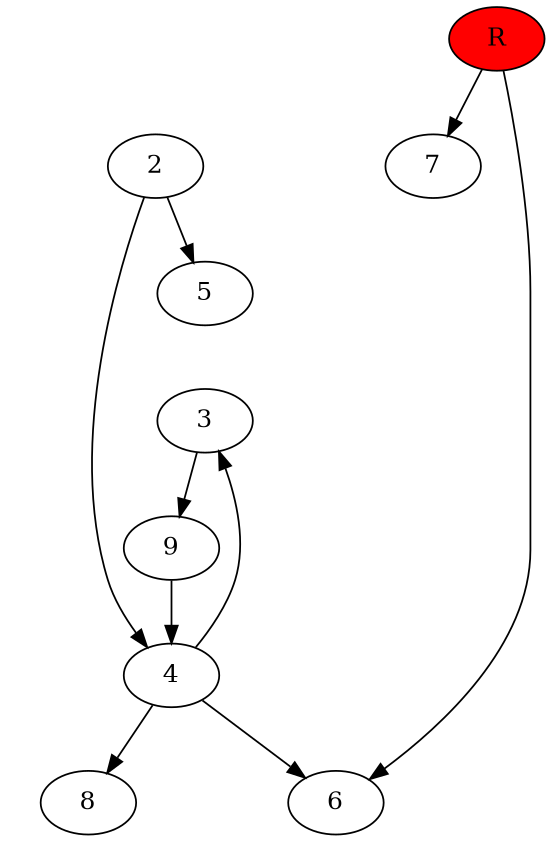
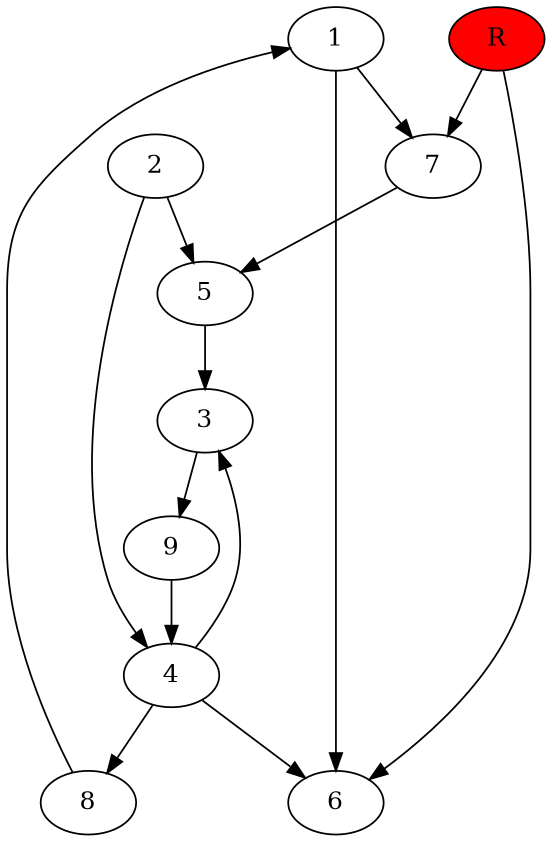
none -> (336, 39)
none -> (324, 227)
none -> (205, 348)
